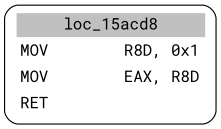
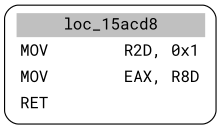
(110, 51) -> (110, 51)
